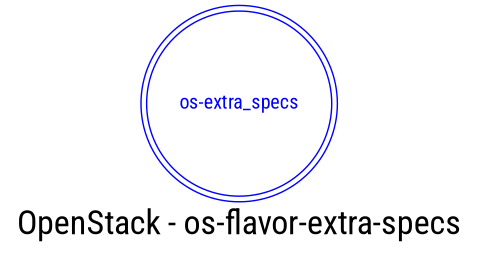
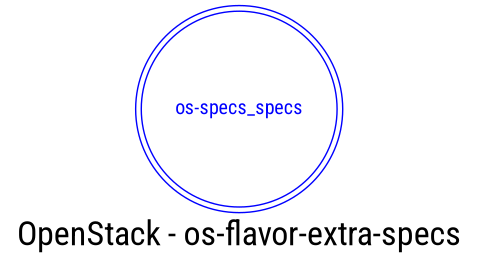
(239, 104) -> (239, 109)
